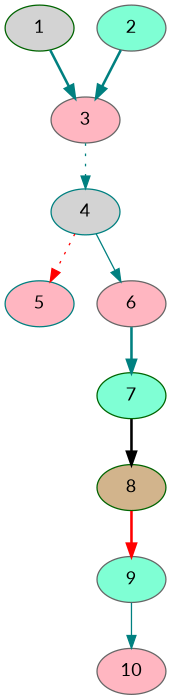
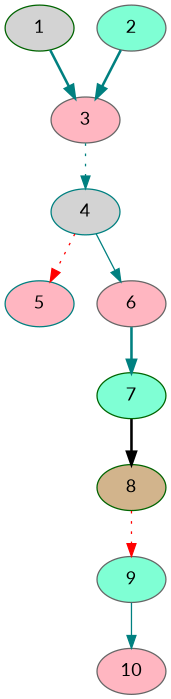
(131, 527) -> (131, 527)
